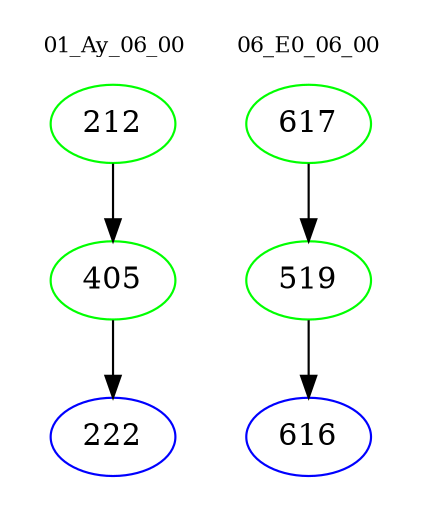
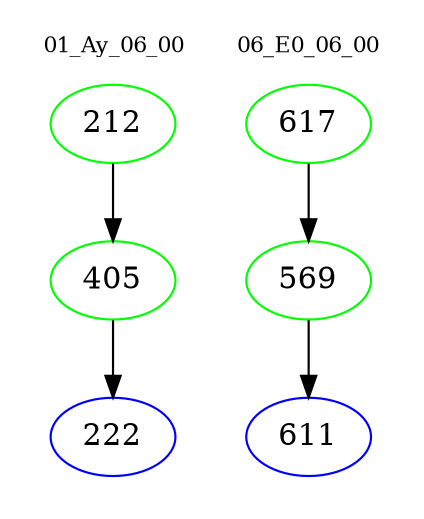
(309, 280) -> (309, 280)
(309, 437) -> (309, 437)
